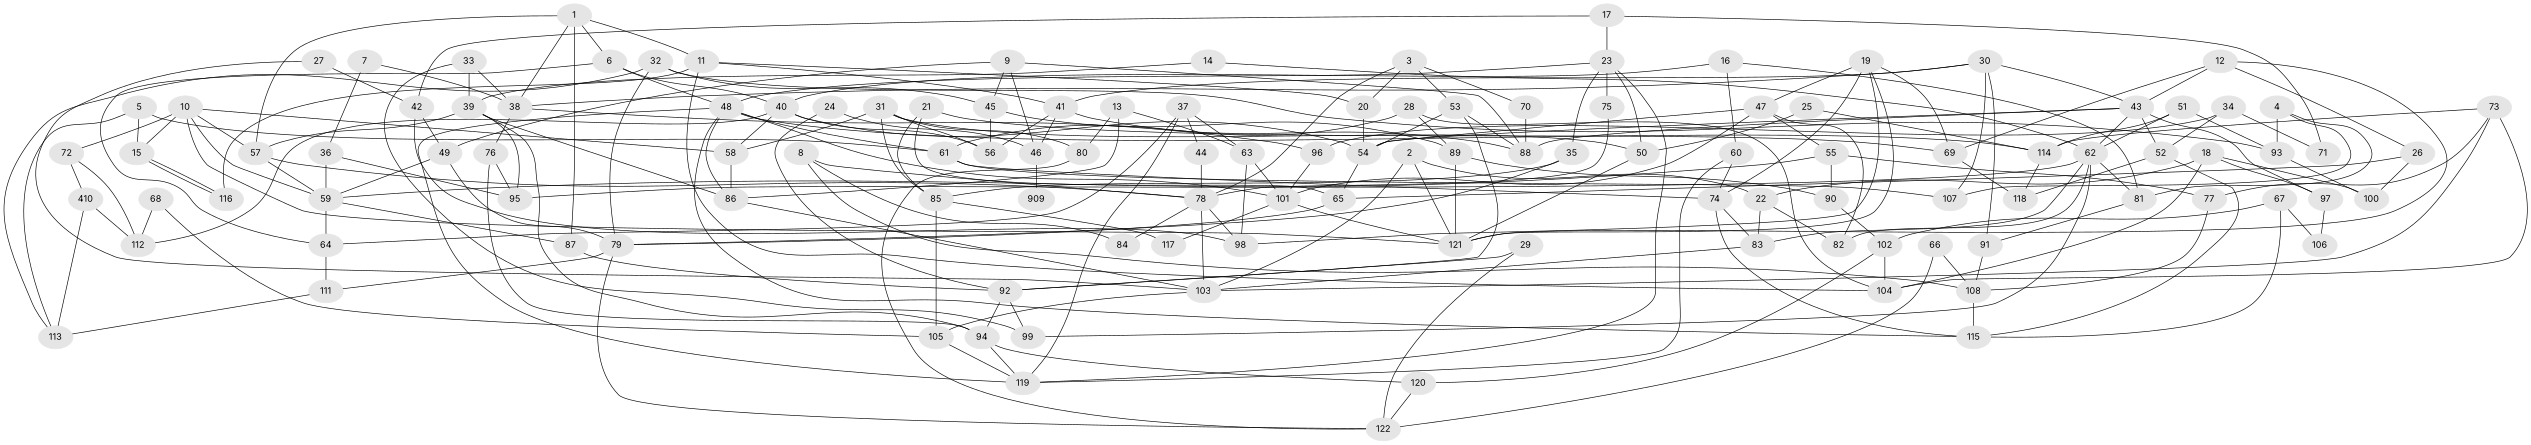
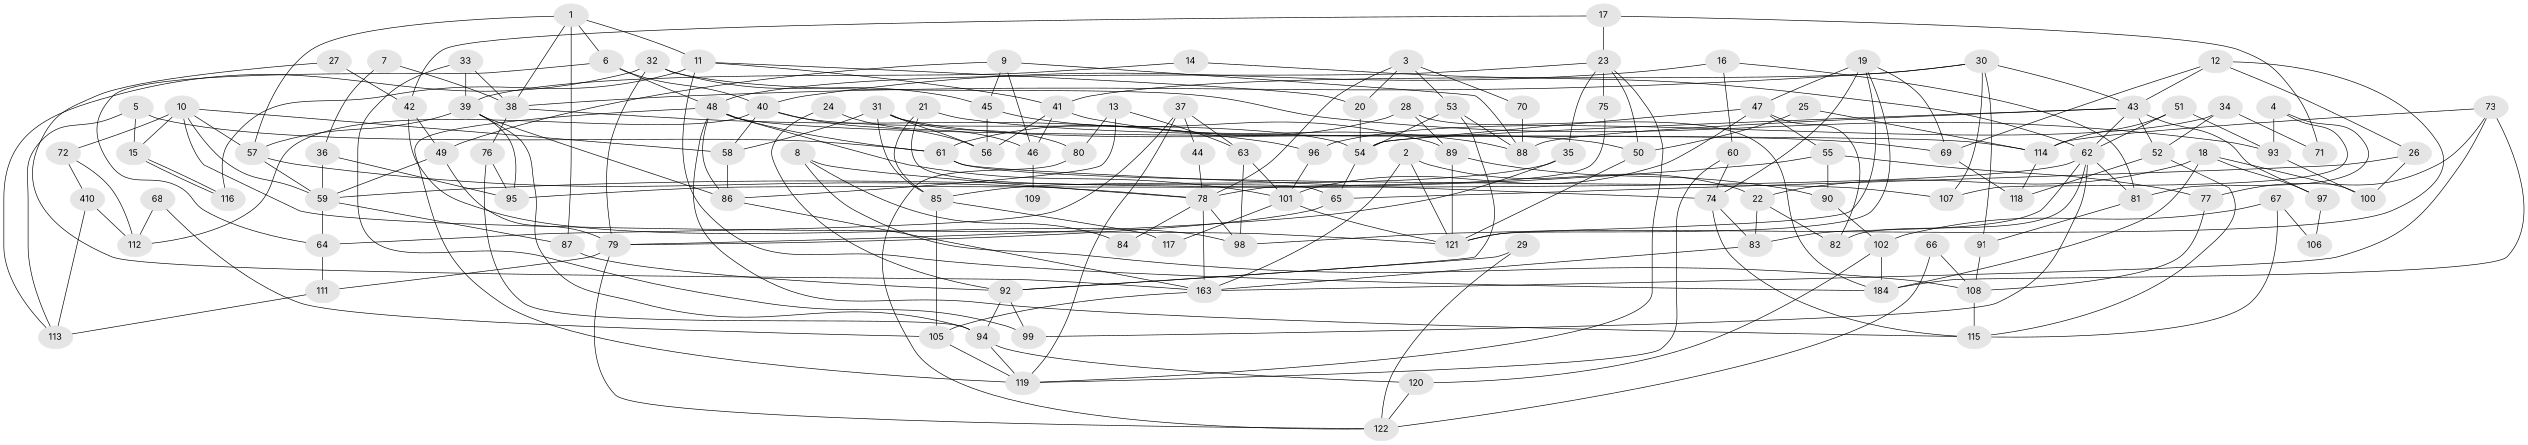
(1036, 199) -> (1033, 199)
(1204, 291) -> (1204, 291)
(1885, 291) -> (1882, 291)
